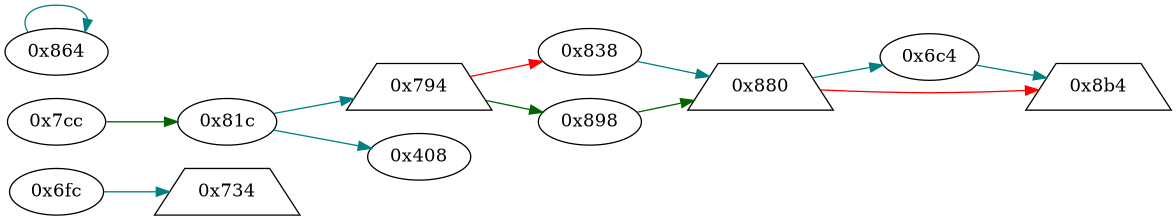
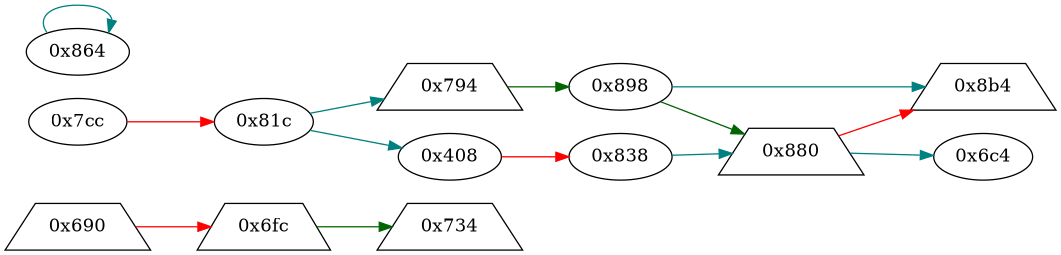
(500, 70) -> (529, 157)
(1005, 70) -> (792, 87)
(135, 122) -> (164, 122)
(57, 192) -> (264, 227)
(130, 192) -> (348, 227)
none -> (78, 227)
